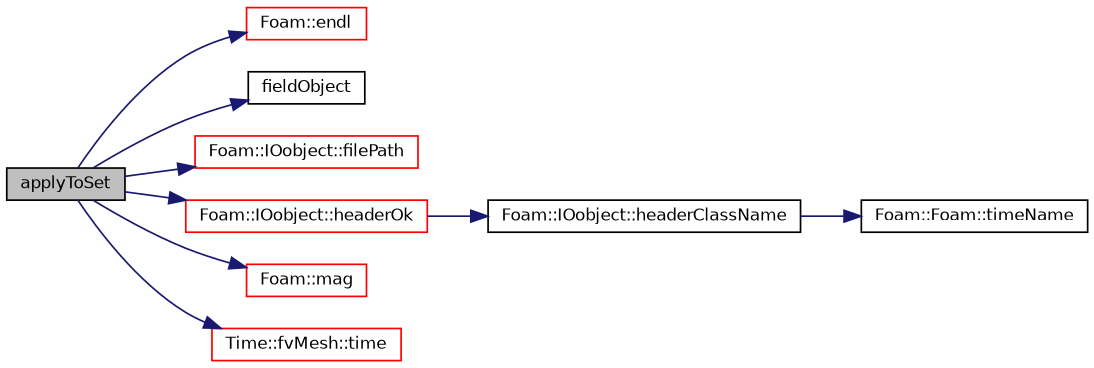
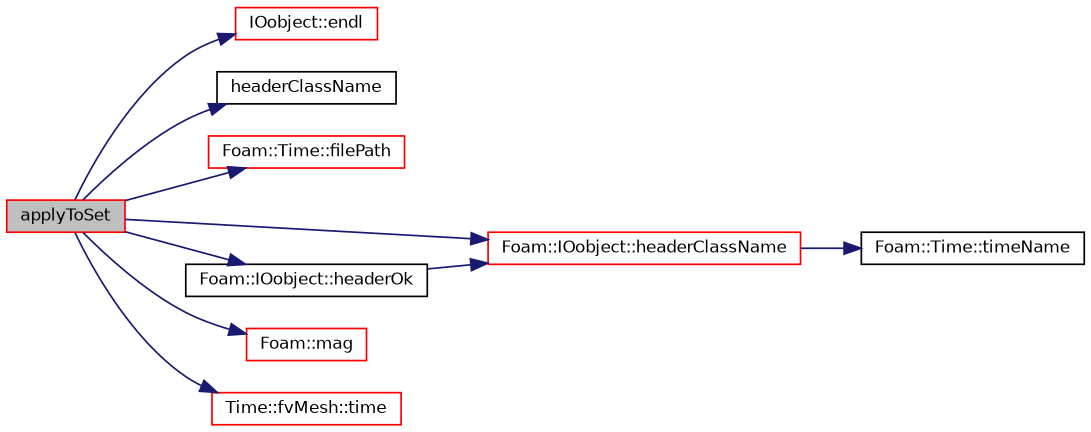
(307, 24) -> (307, 24)
(307, 88) -> (307, 88)
(307, 152) -> (307, 152)
(66, 184) -> (66, 216)
(307, 216) -> (307, 280)
(644, 216) -> (644, 248)
(974, 216) -> (973, 248)
none -> (298, 229)
